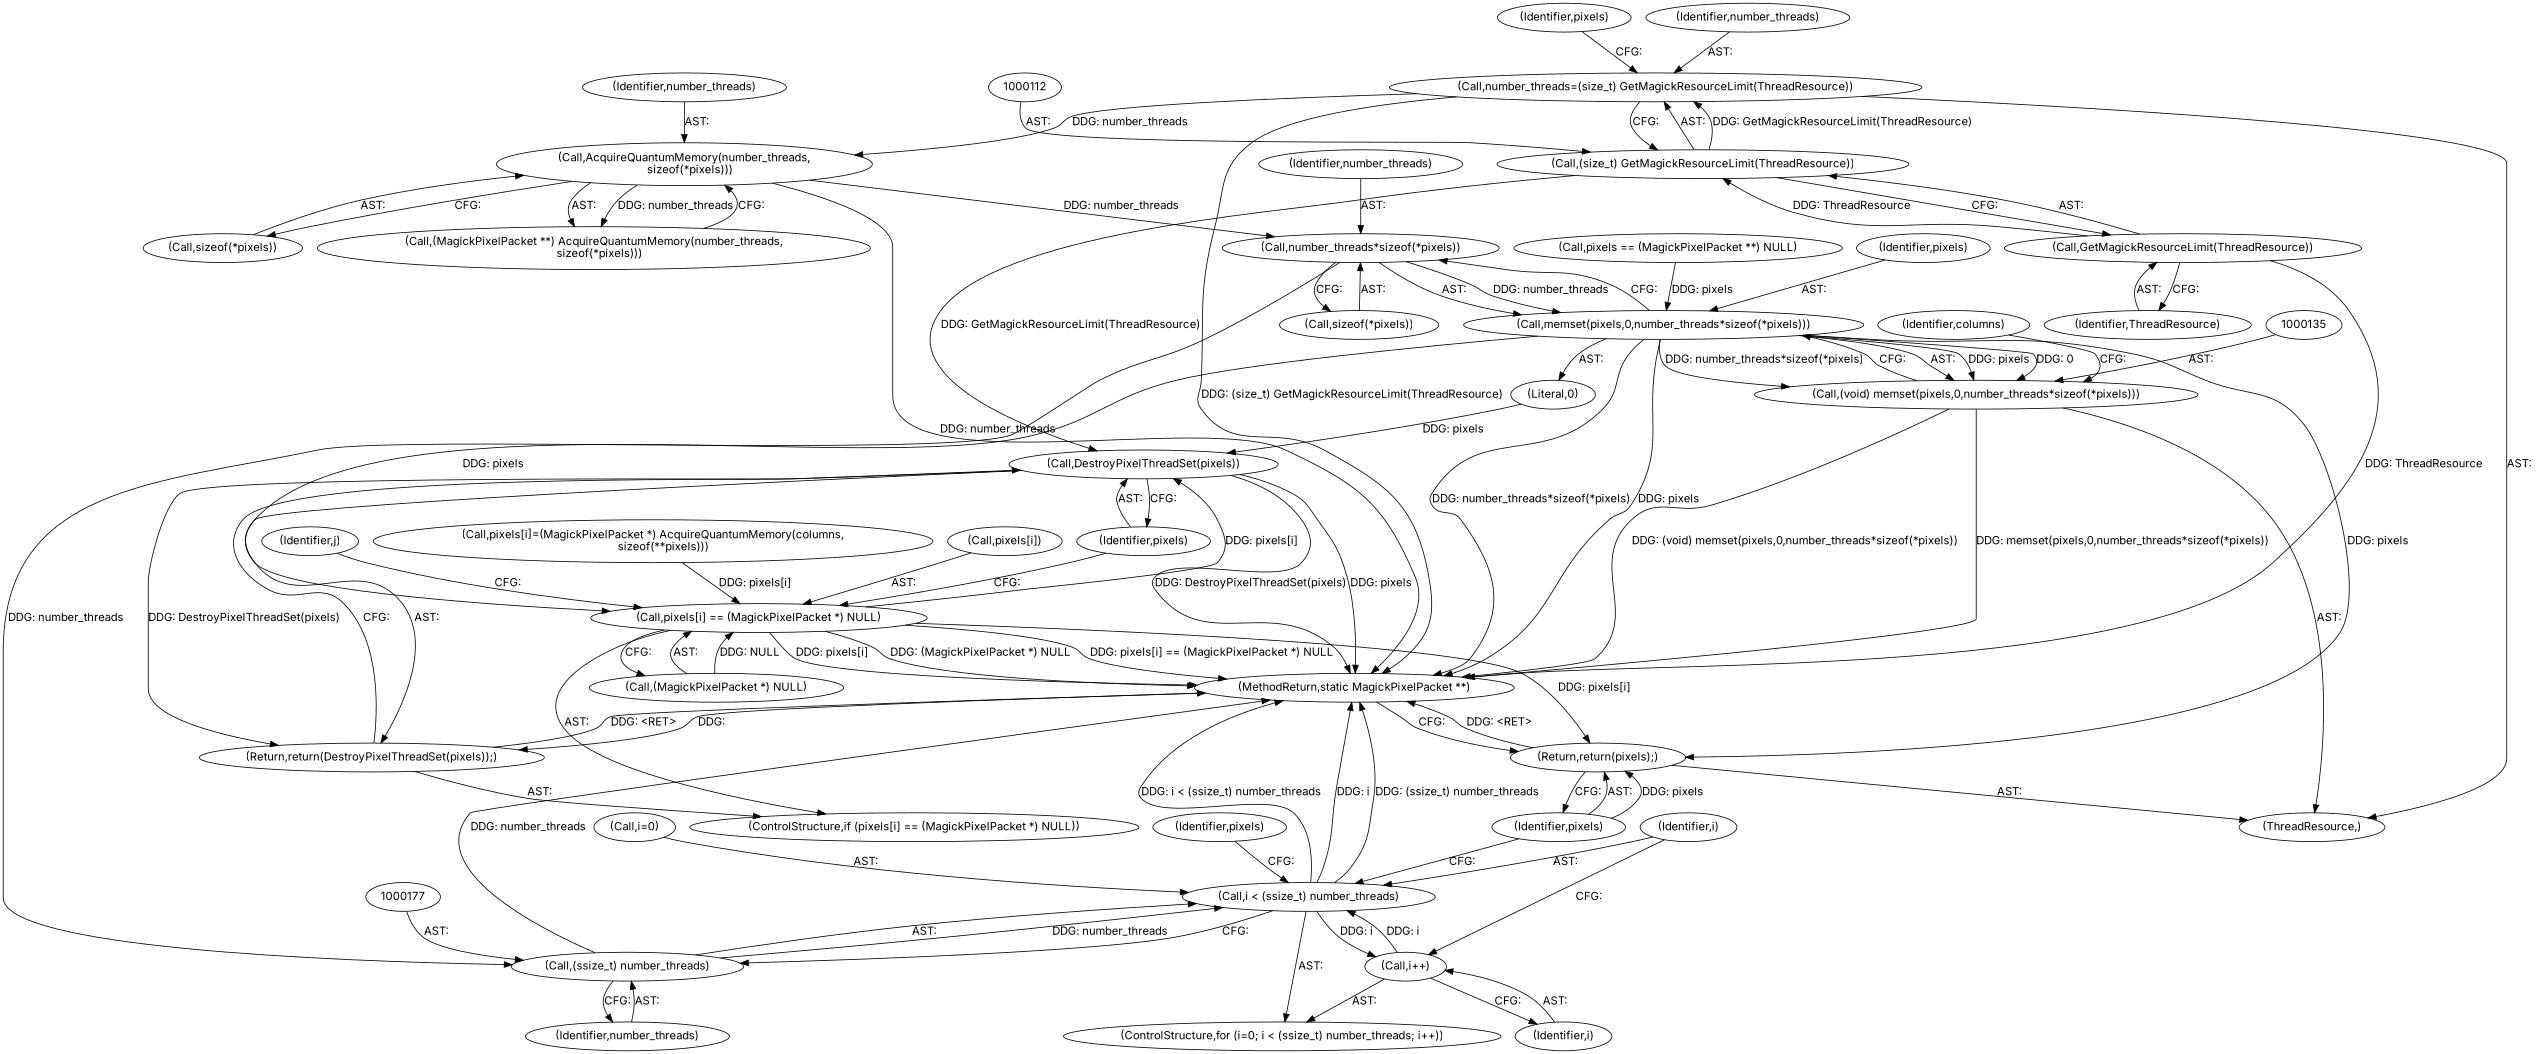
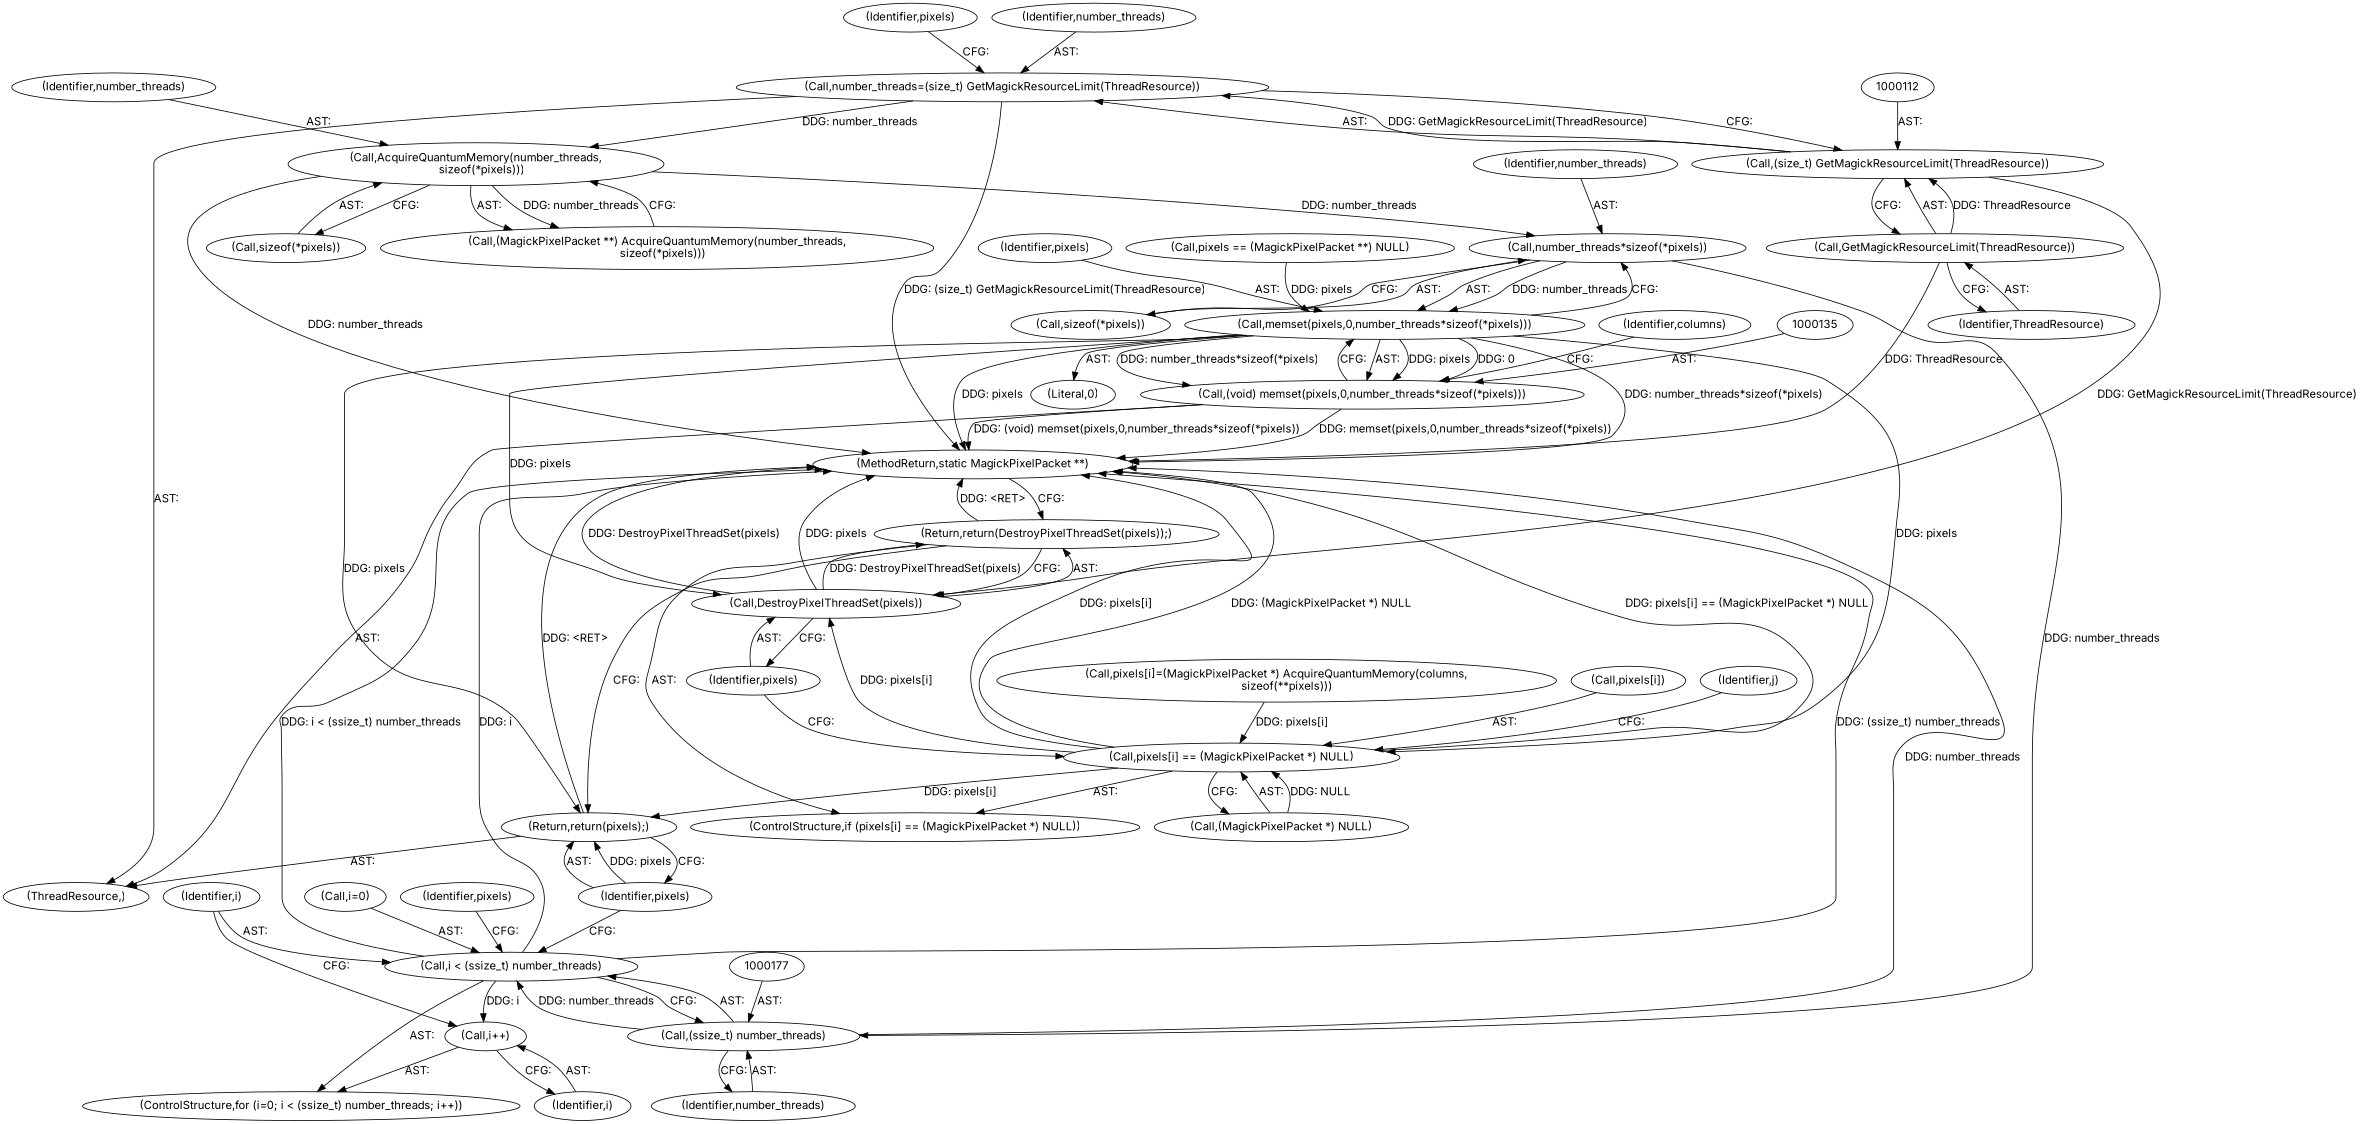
(1379, 431) -> (702, 374)
(713, 723) -> (1053, 499)
(1440, 736) -> (716, 579)
(1379, 930) -> none
